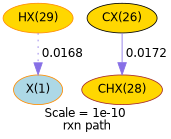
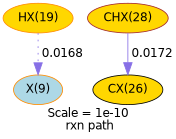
(38, 18) -> (38, 18)
(122, 48) -> (128, 48)
(38, 90) -> (38, 90)
